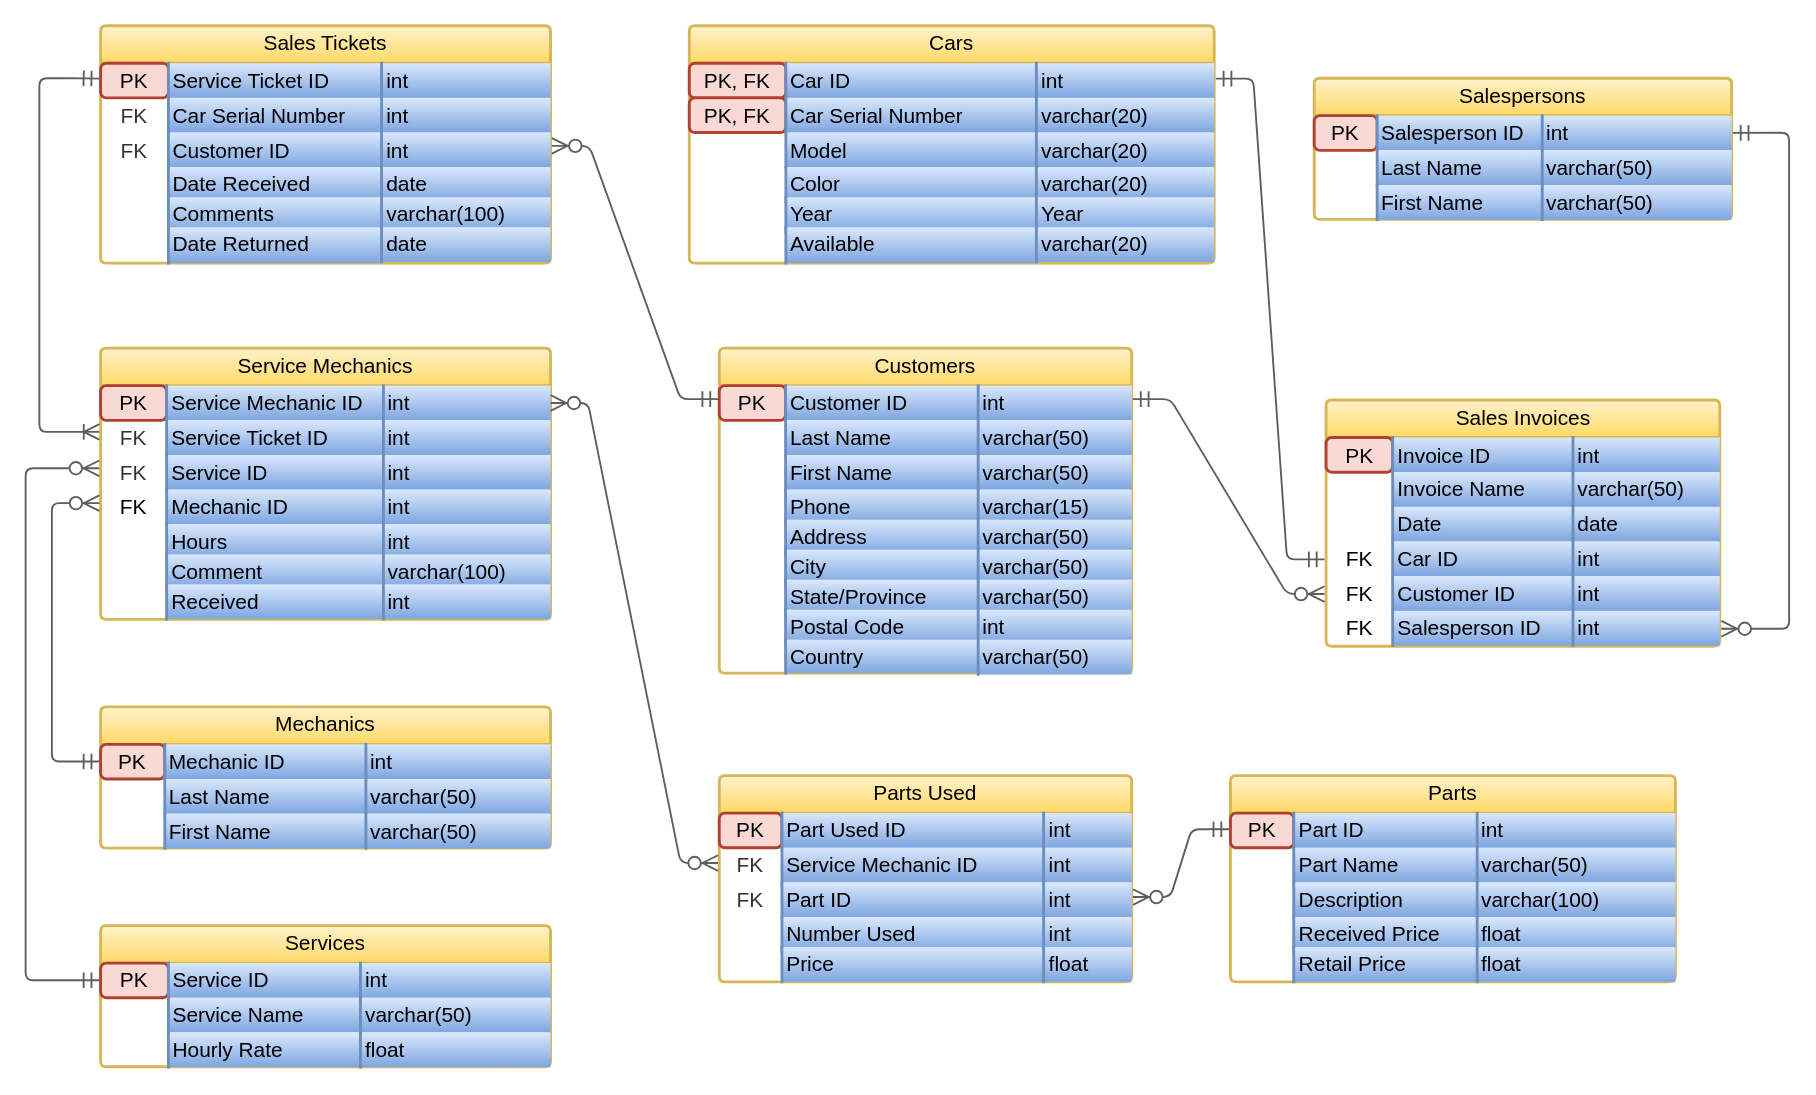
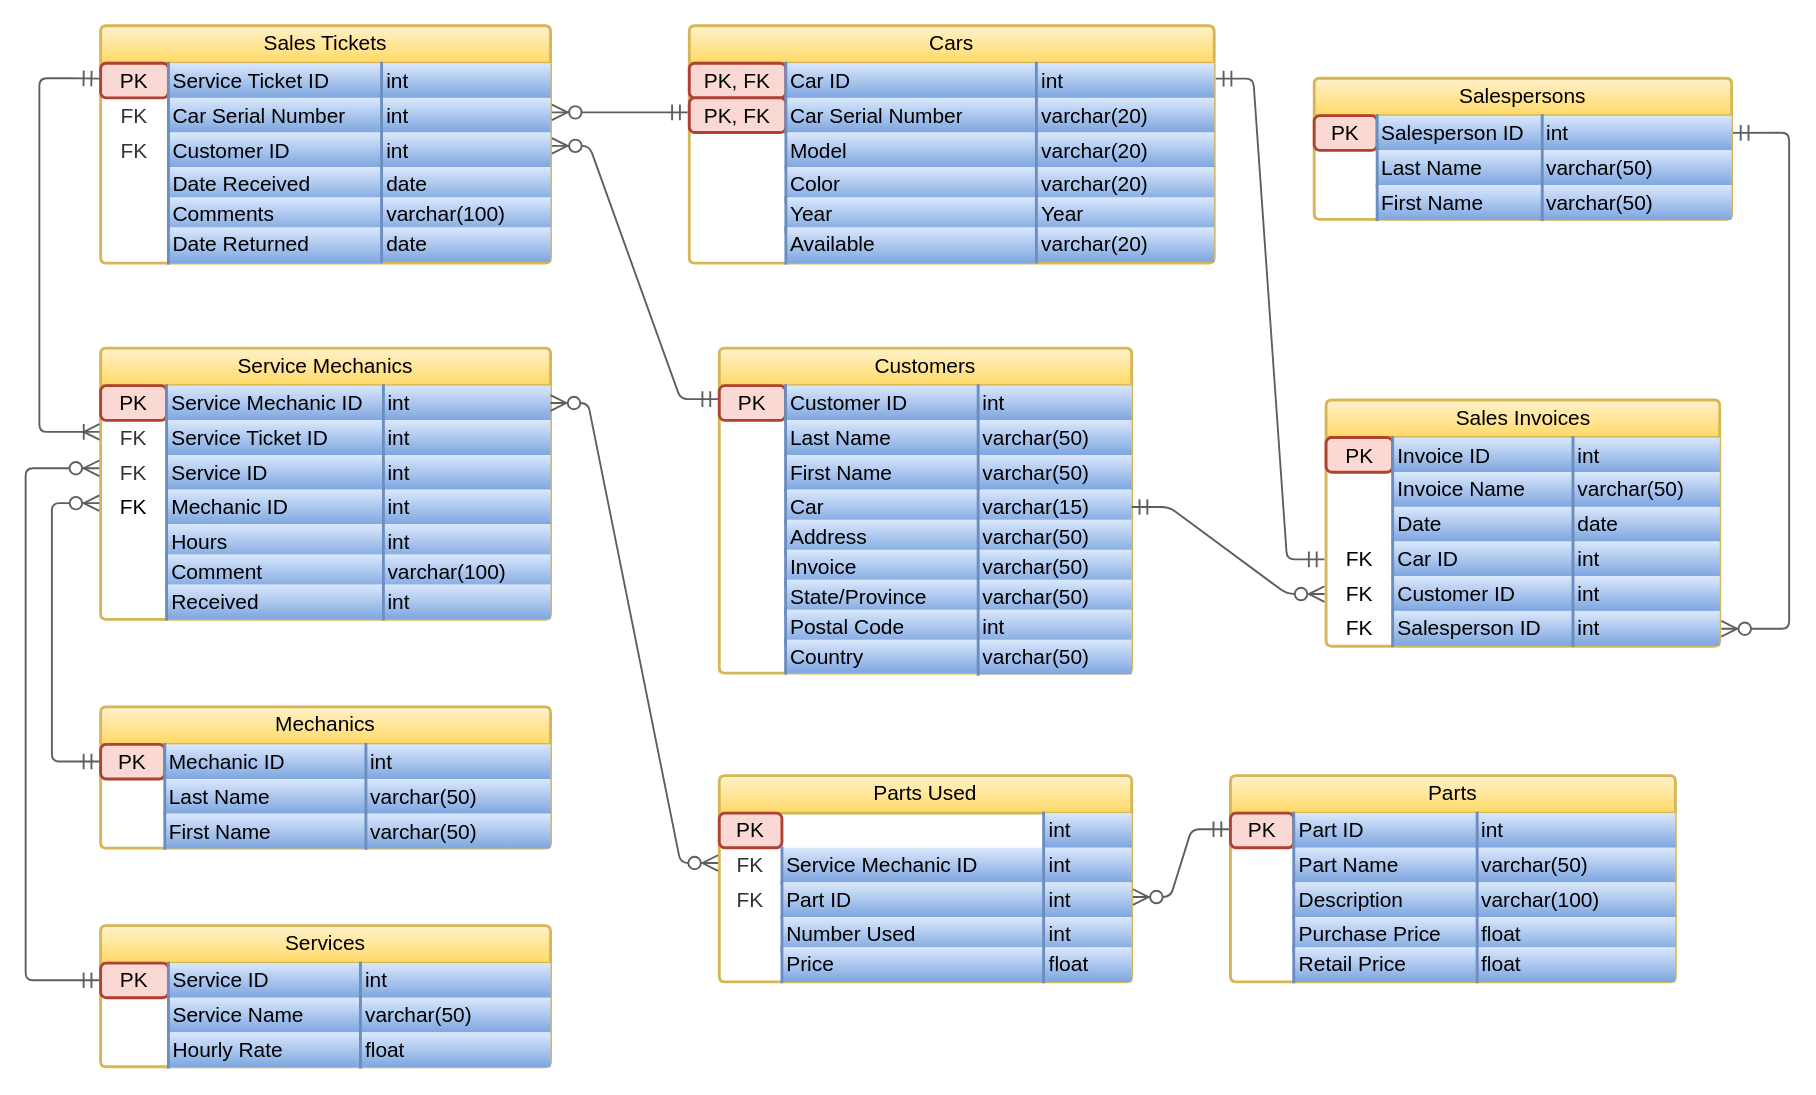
none -> (620, 112)
(1221, 483) -> (1216, 541)
(820, 508) -> (808, 508)
(811, 568) -> (829, 568)
(913, 830) -> none
(1374, 936) -> (1376, 936)
